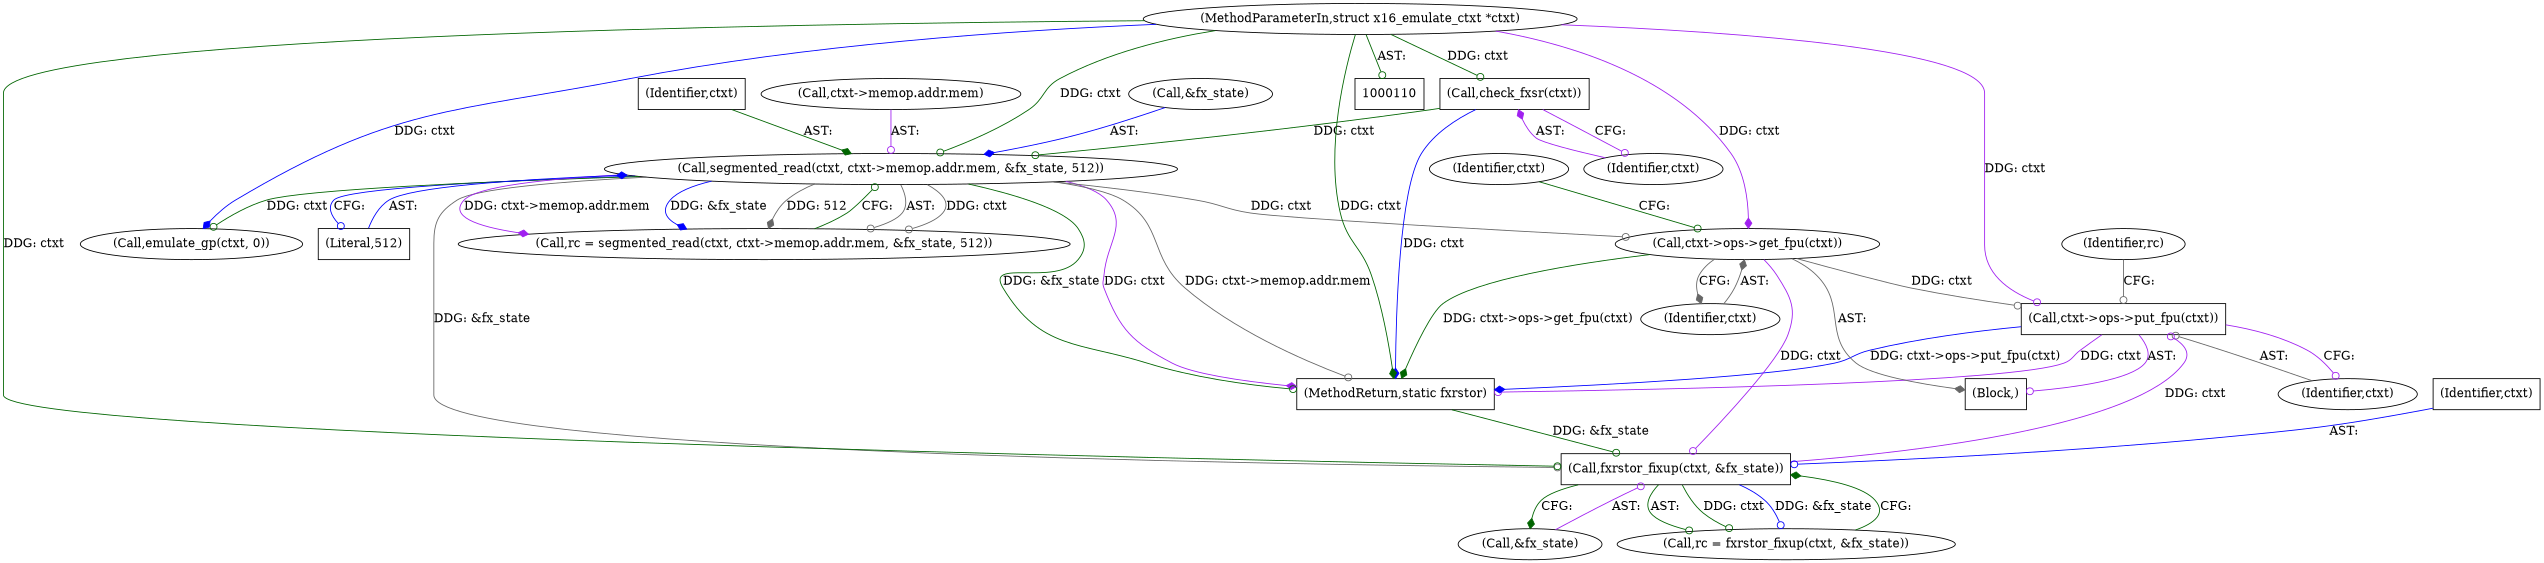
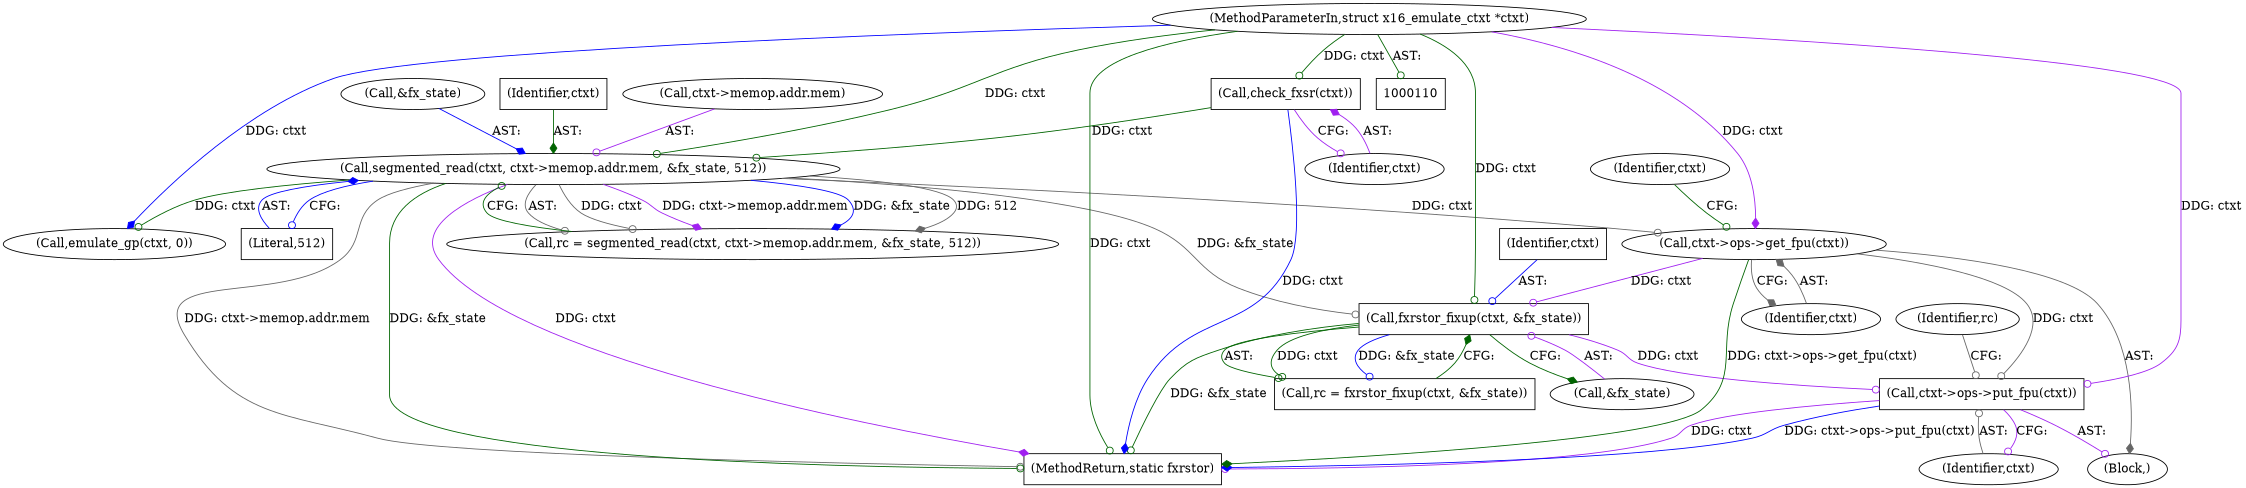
(1339, 205) -> (1090, 175)
(1996, 394) -> (2128, 469)
(1532, 431) -> (1216, 351)
(1786, 544) -> (1405, 394)
